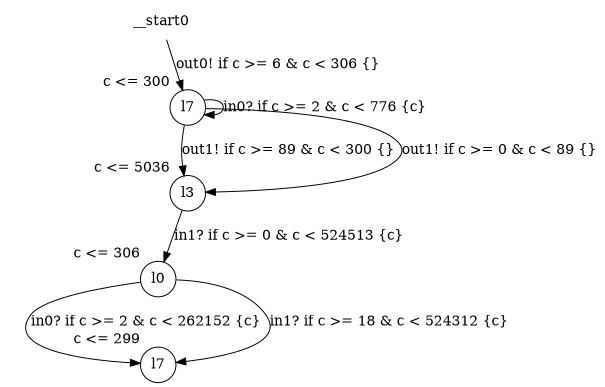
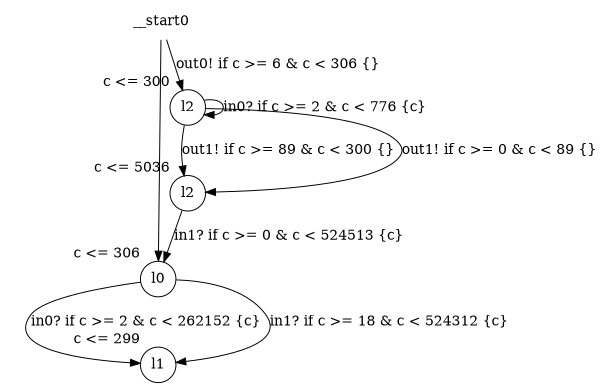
(188, 107) -> (188, 107)
none -> (160, 145)
(188, 193) -> (188, 193)
(158, 365) -> (158, 365)
